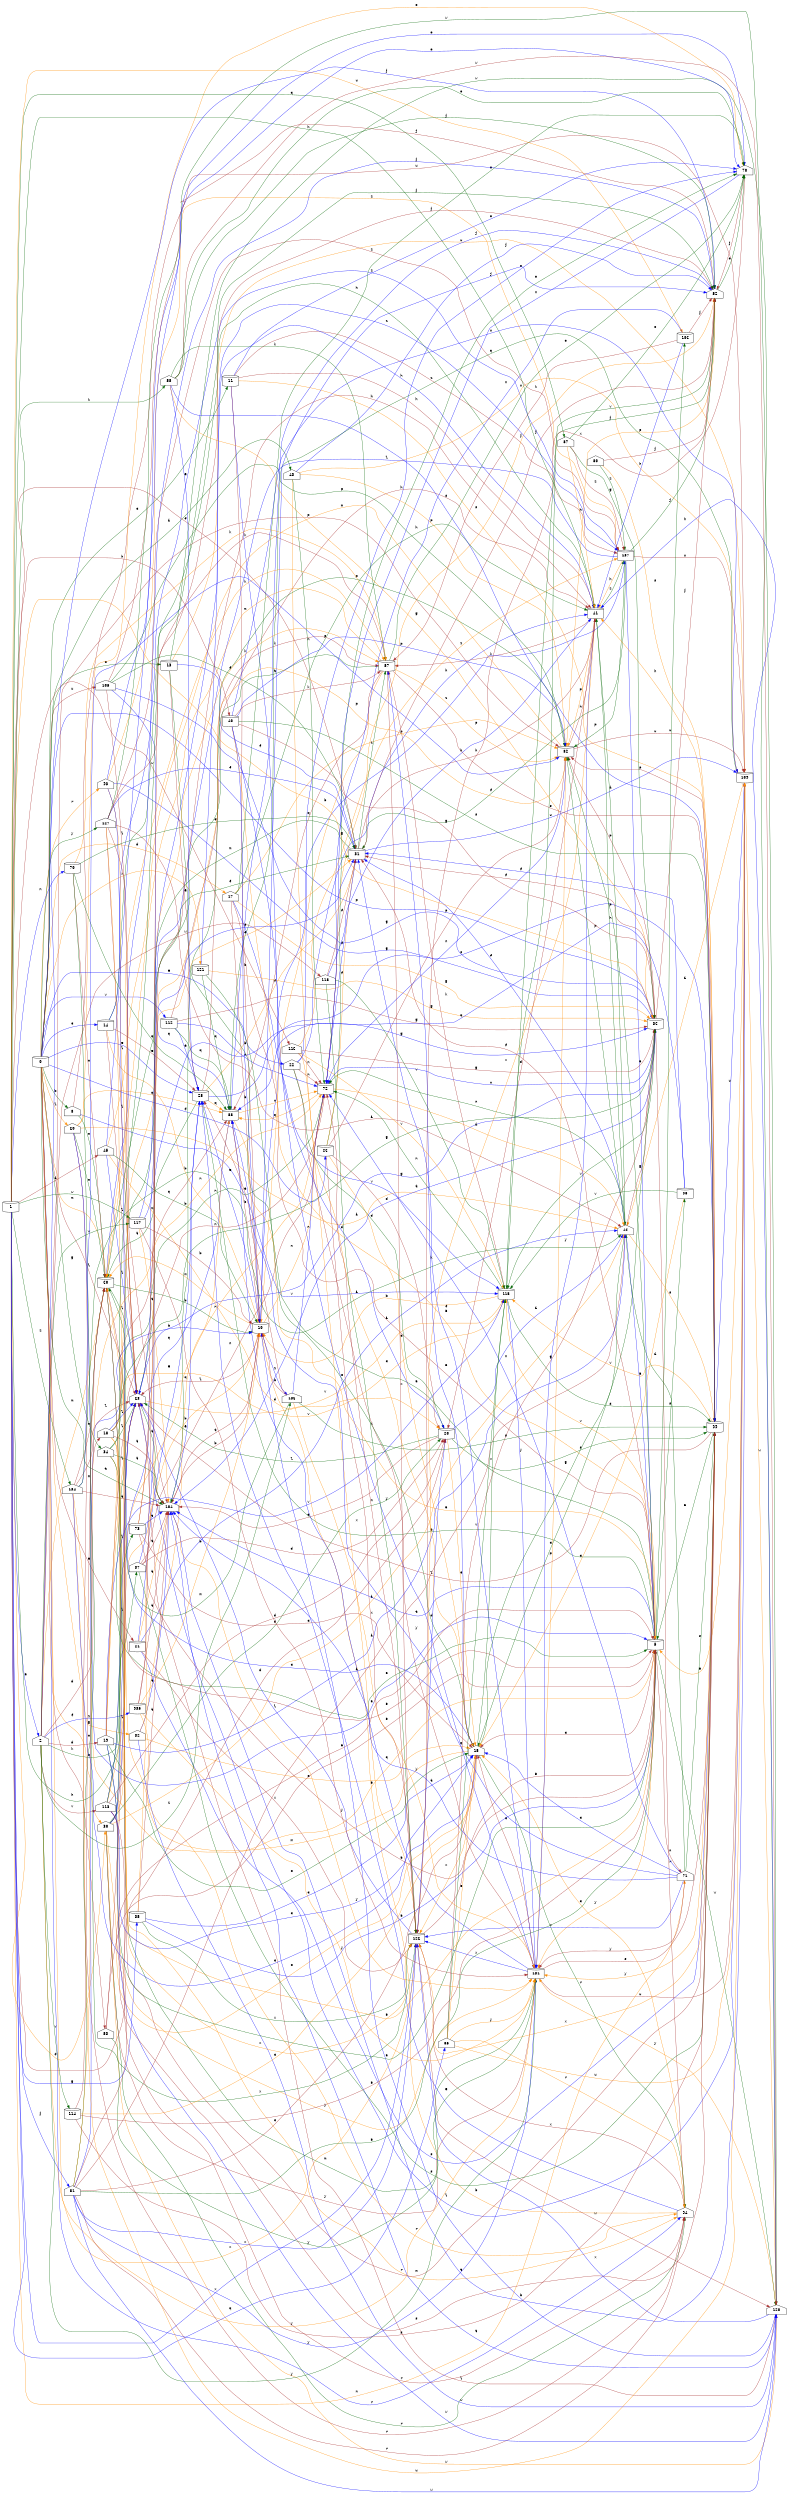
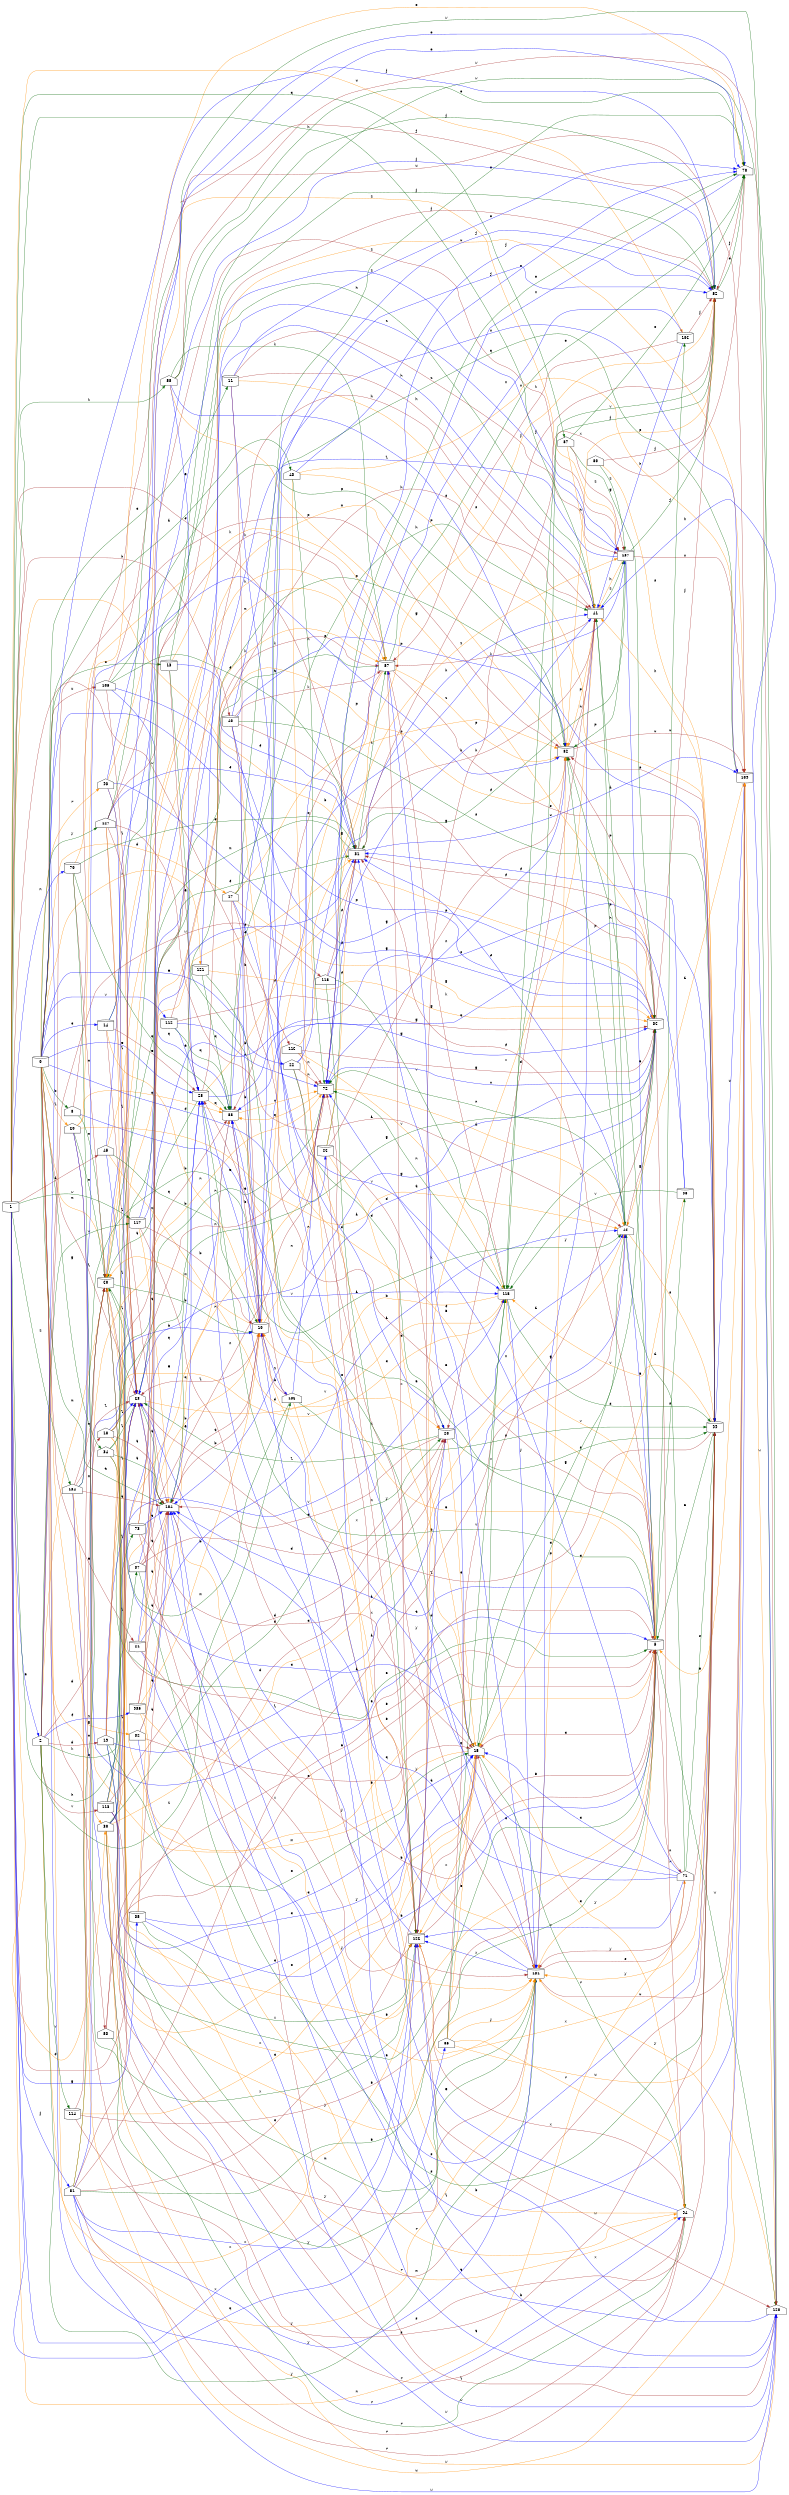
(302, 1778) -> (302, 1778)
(106, 1807) -> (106, 1807)
